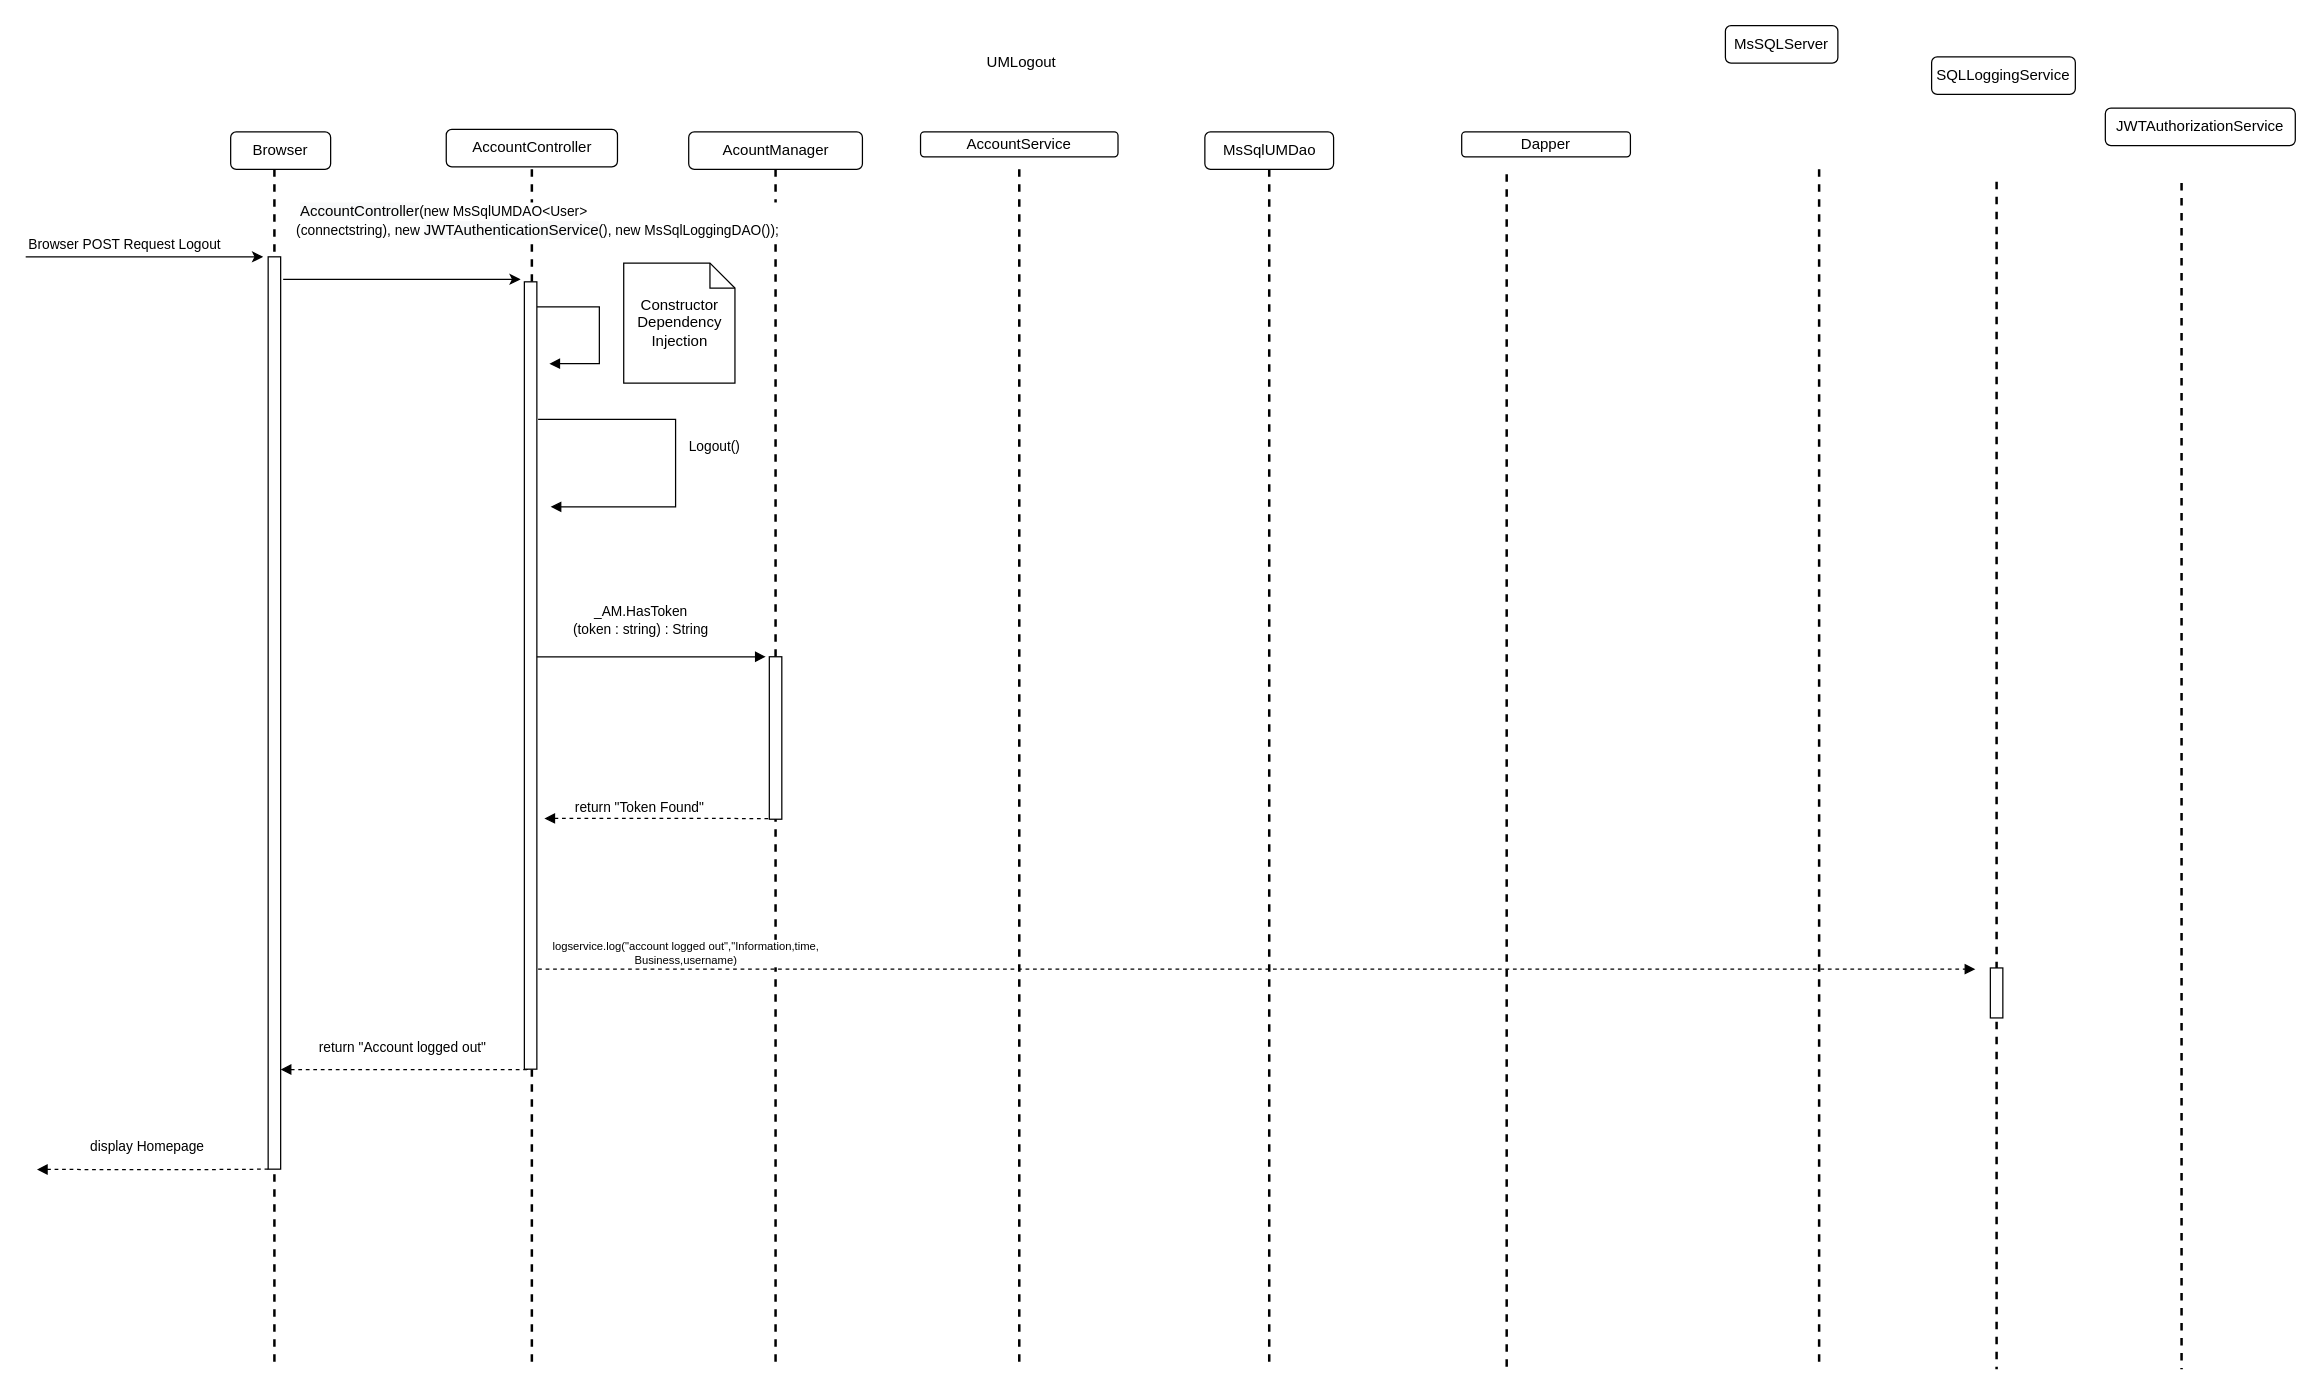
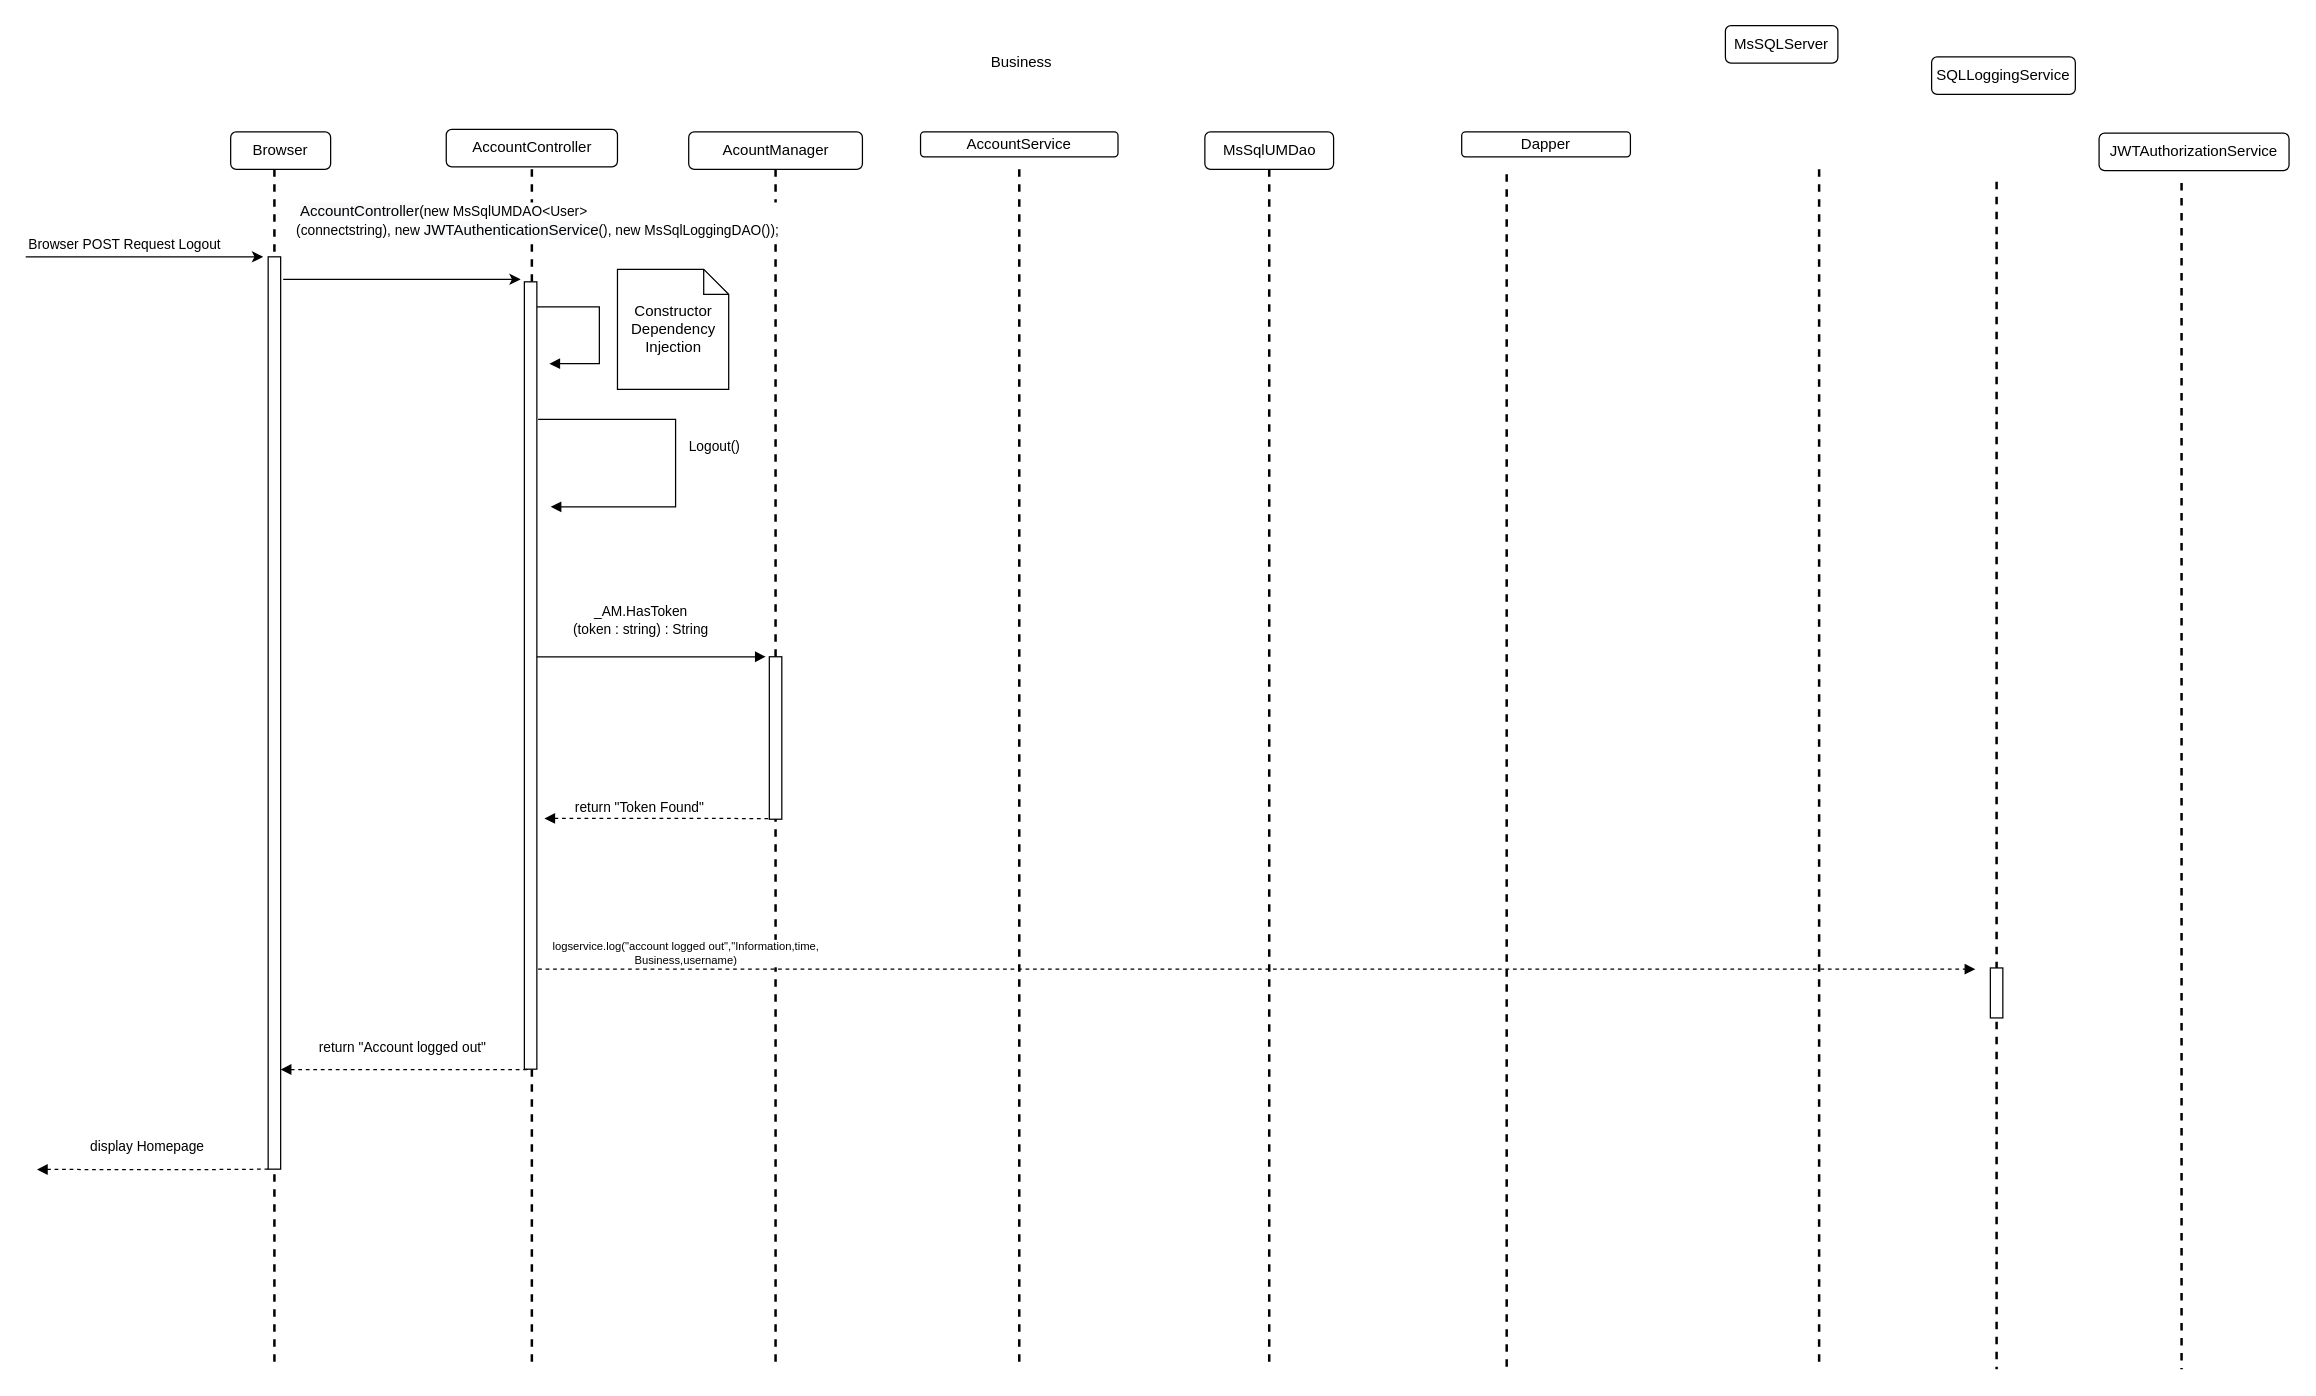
(1022, 63) -> (1022, 63)
(2201, 127) -> (2194, 152)
(679, 323) -> (673, 329)
